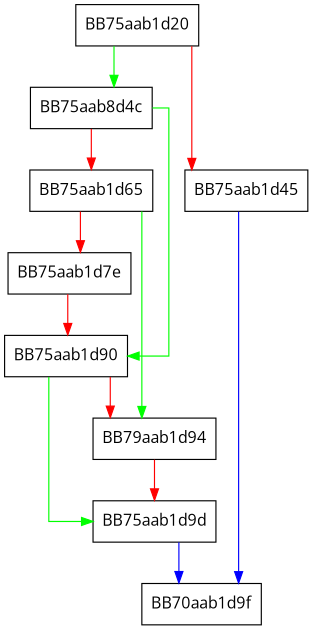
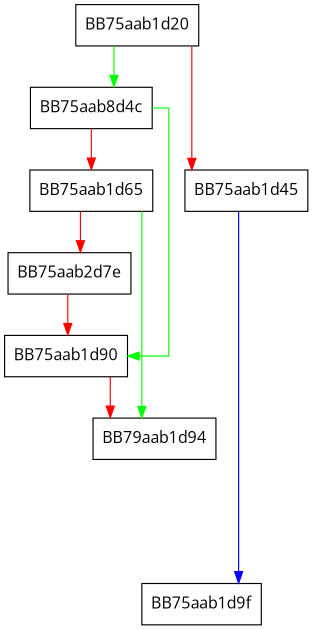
(69, 273) -> (69, 273)
(154, 521) -> none
(202, 604) -> (202, 604)
